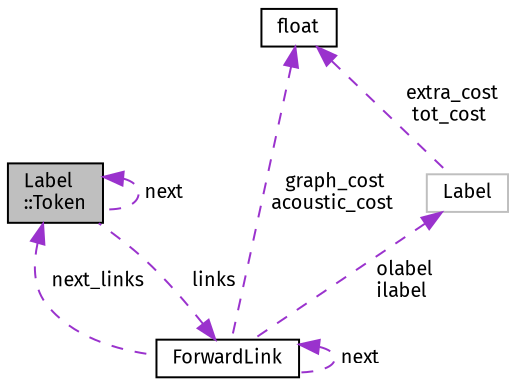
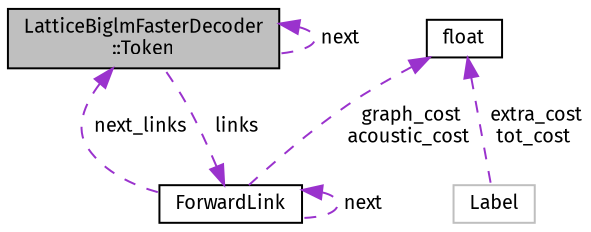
(55, 193) -> (144, 39)
(339, 282) -> none
